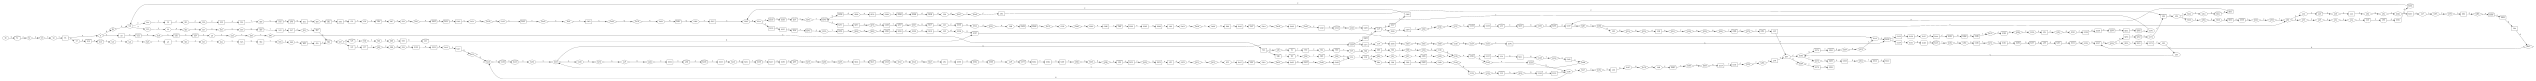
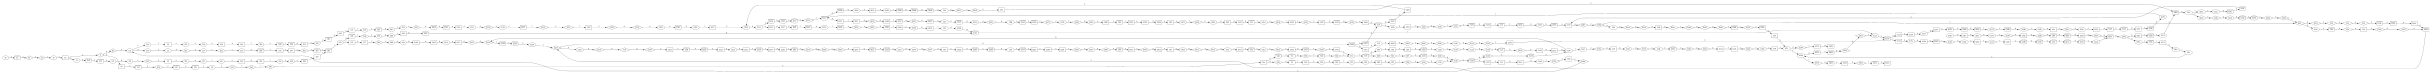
(2391, 14) -> (2415, 30)
